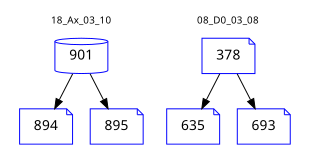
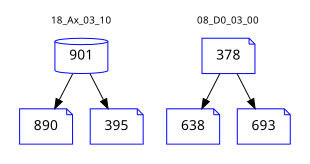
(228, 21) -> (228, 21)
(46, 126) -> (46, 126)
(117, 126) -> (117, 126)
(193, 126) -> (193, 126)
